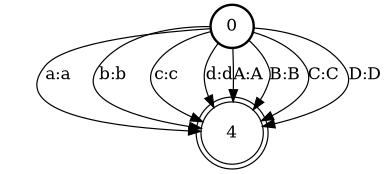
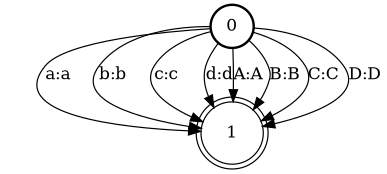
(232, 133) -> (232, 133)
